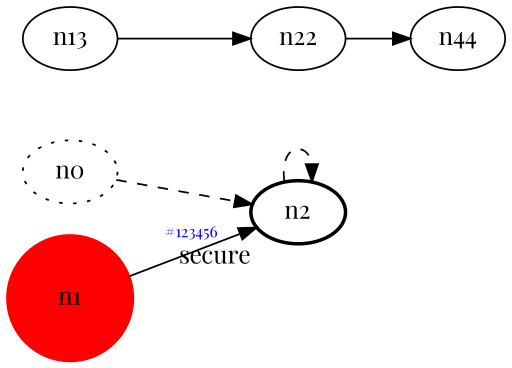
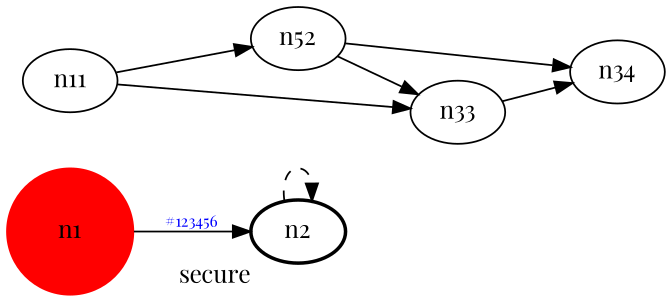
(70, 39) -> (70, 81)
(298, 39) -> (298, 39)
(458, 39) -> (617, 72)
none -> (458, 112)
(70, 172) -> none
